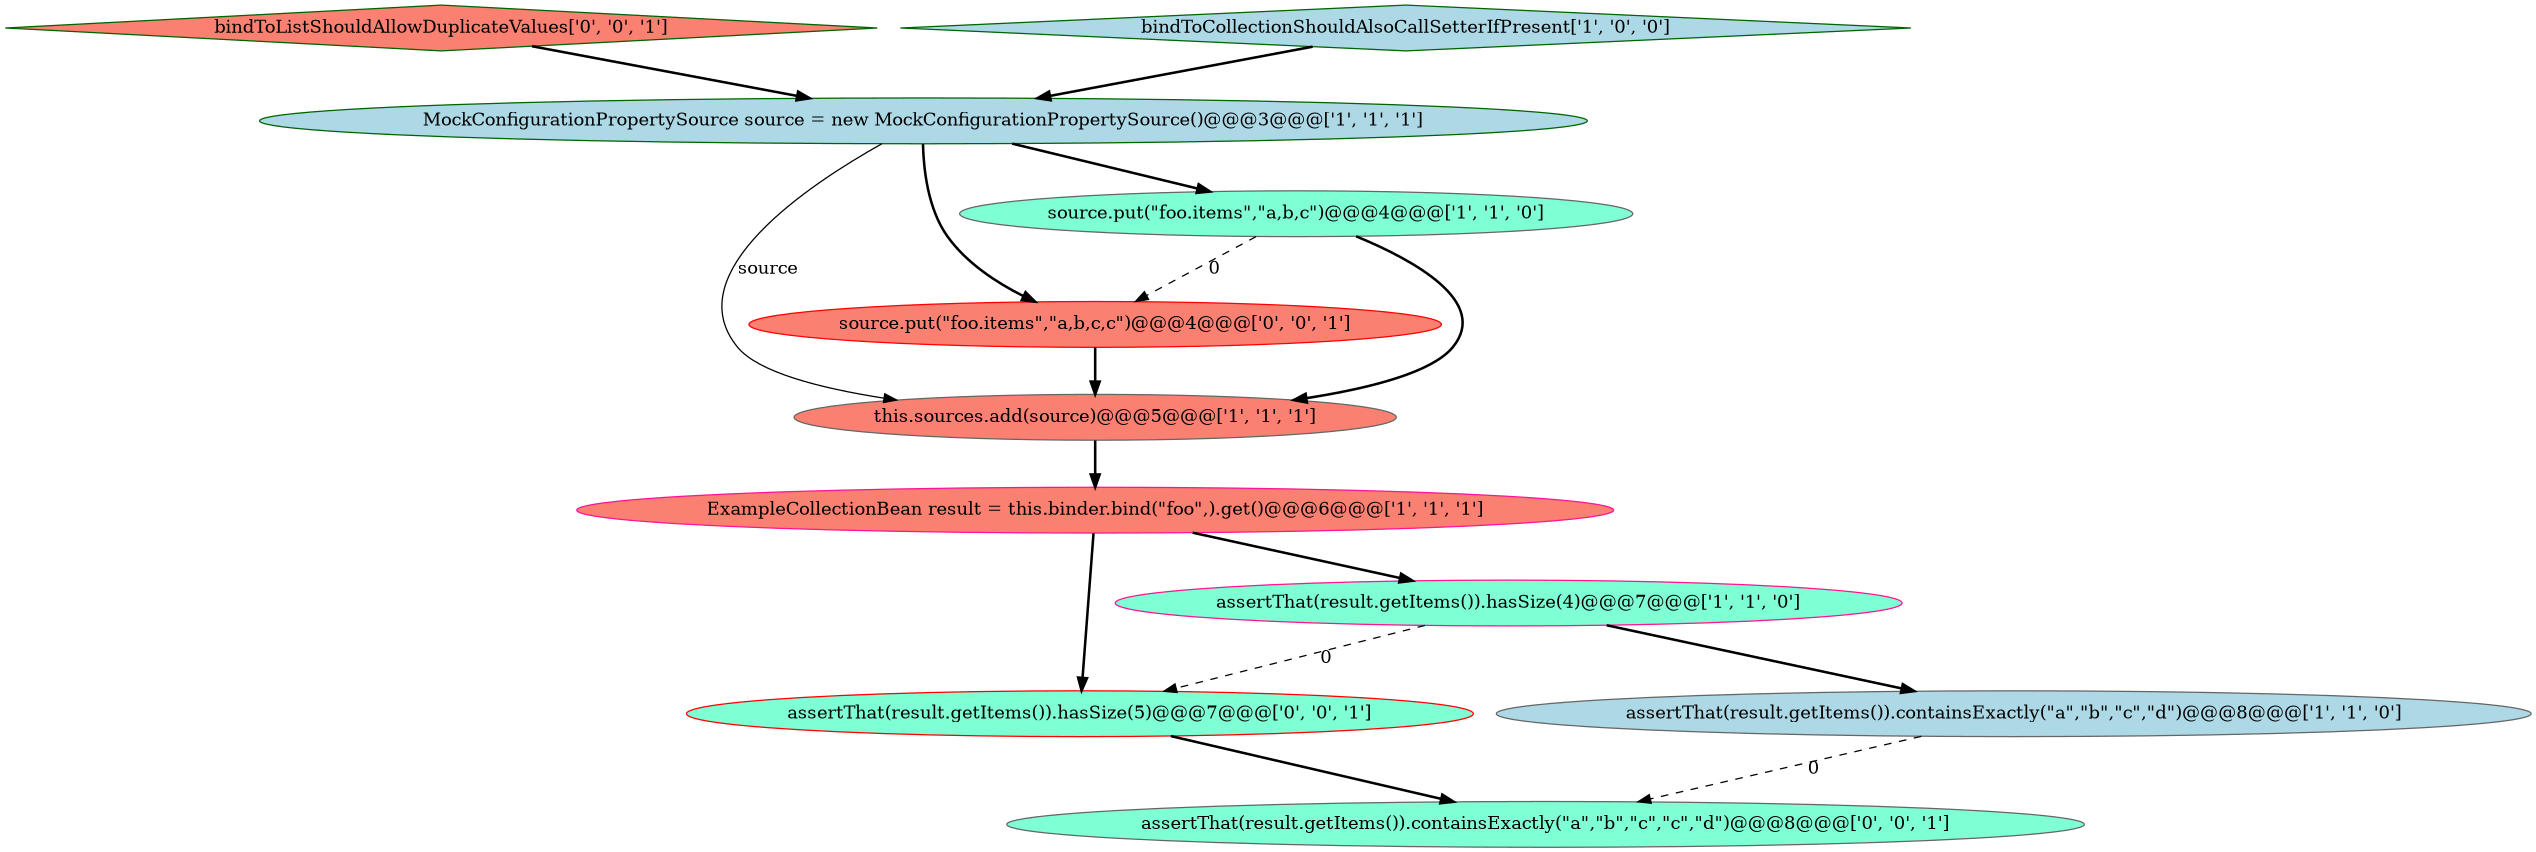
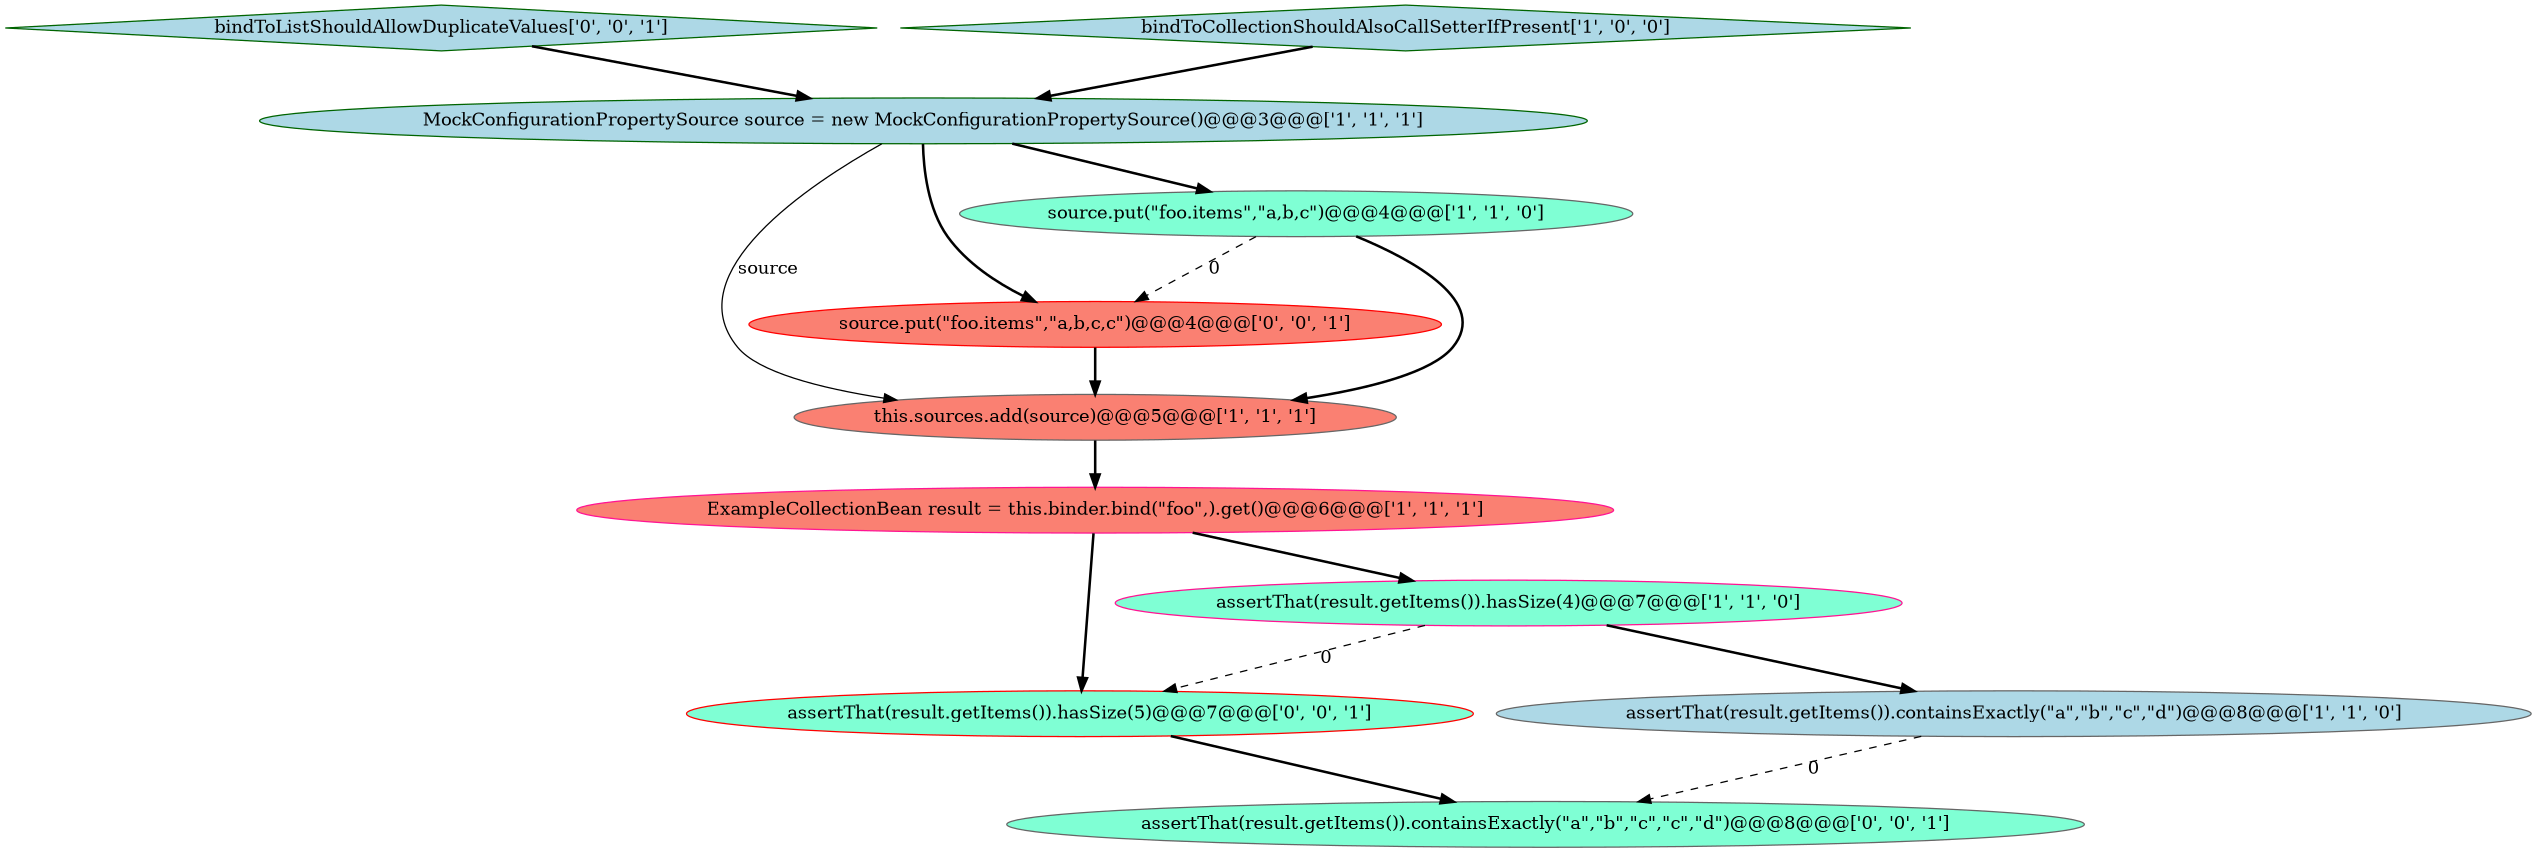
(441, 28) -> (441, 28)
